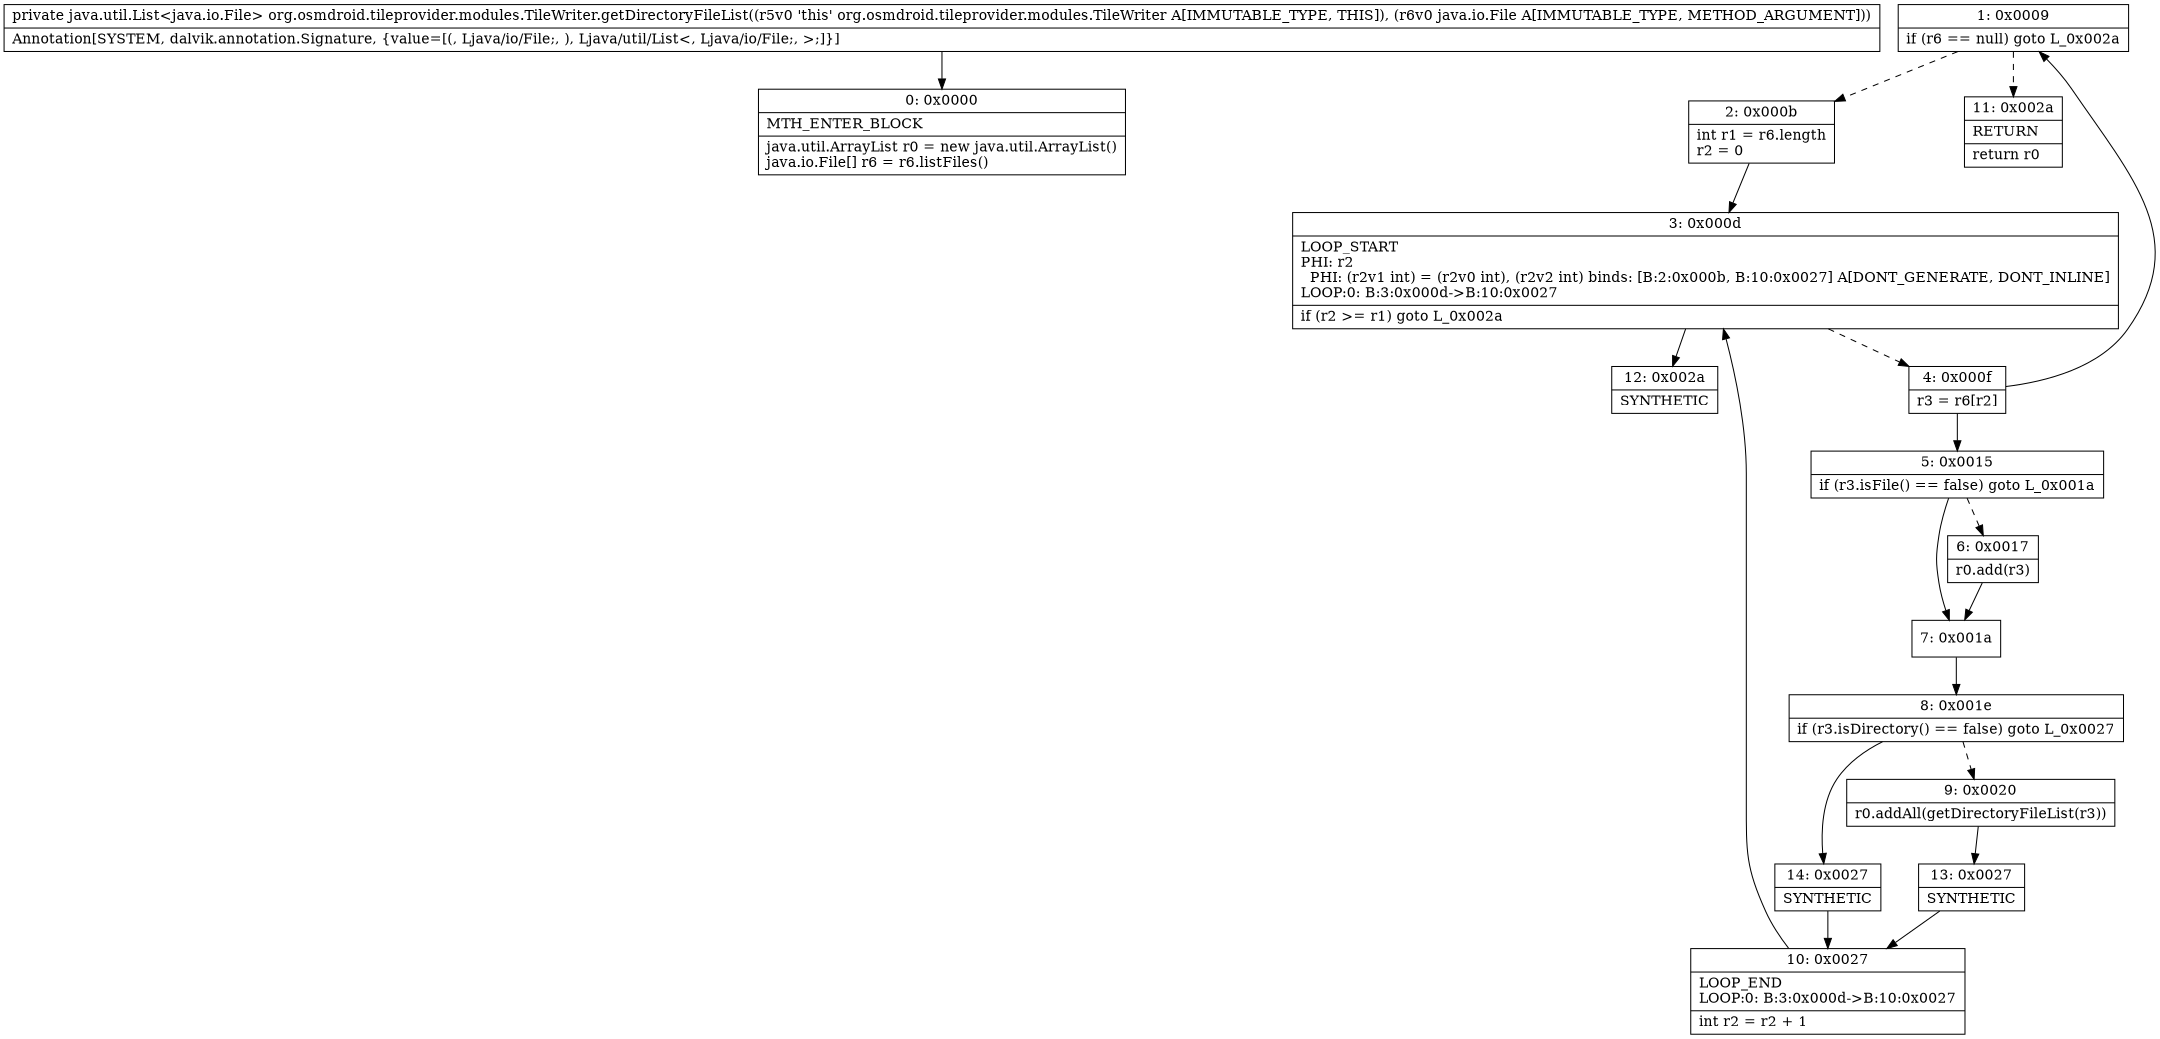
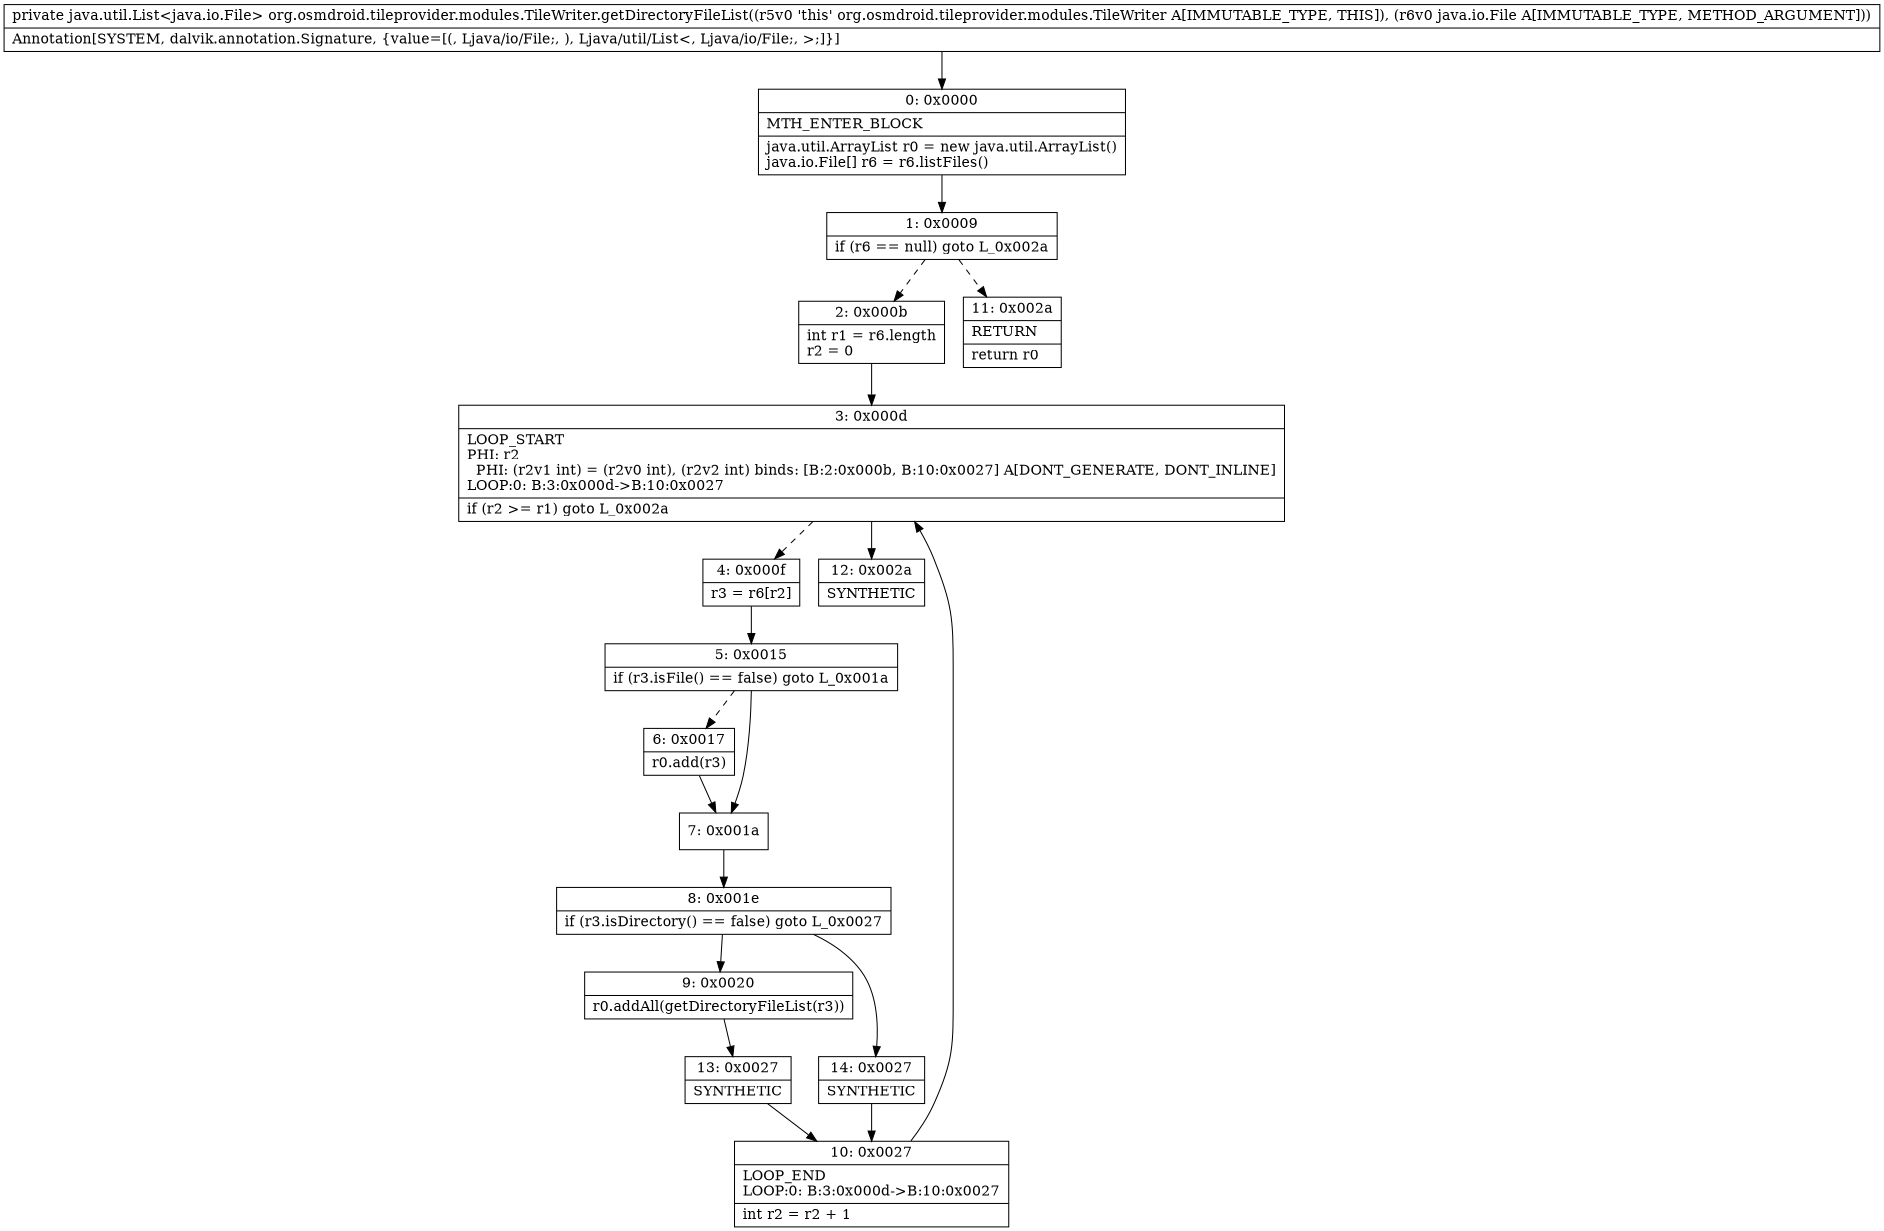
(2154, 250) -> (942, 189)
(1967, 756) -> (722, 948)
